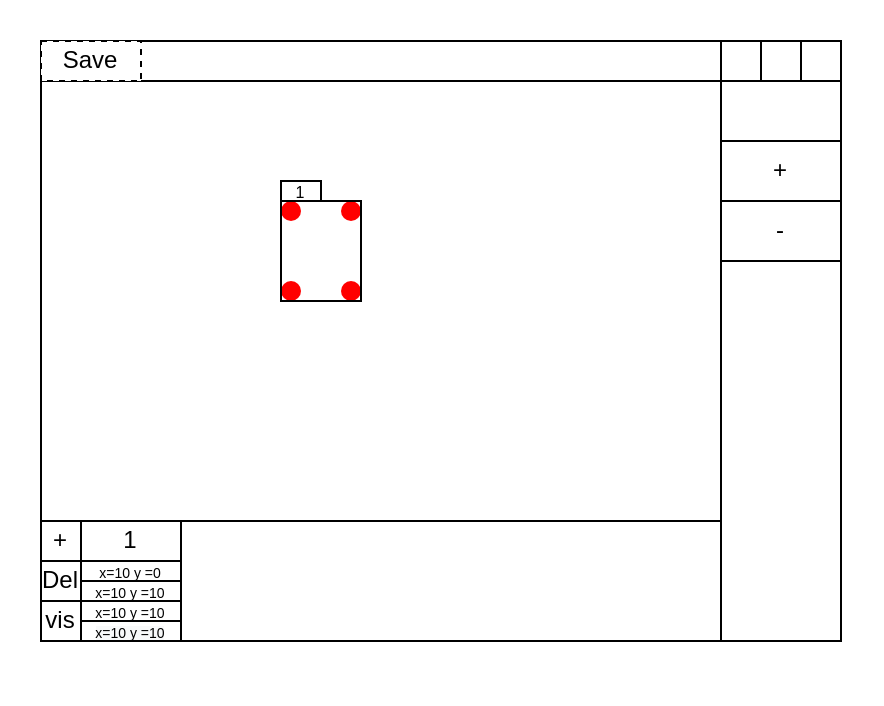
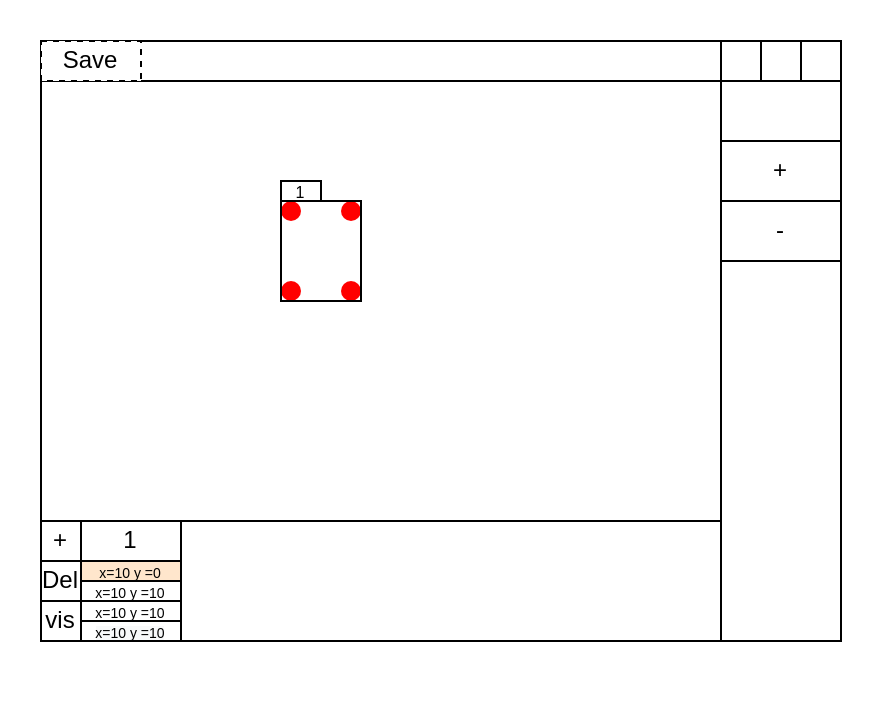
(131, 571) -> (131, 571)
